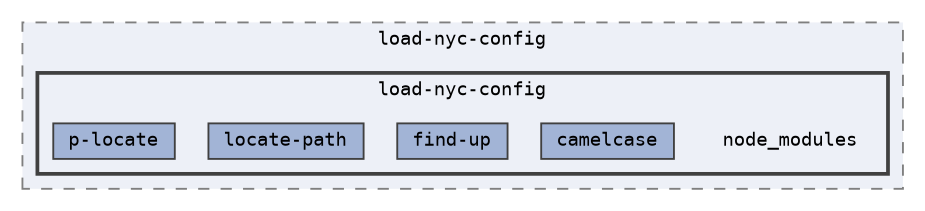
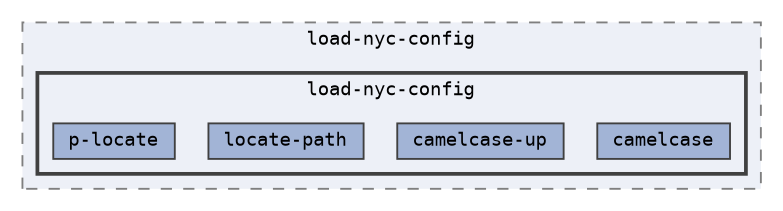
(452, 141) -> (480, 141)
(791, 141) -> none
